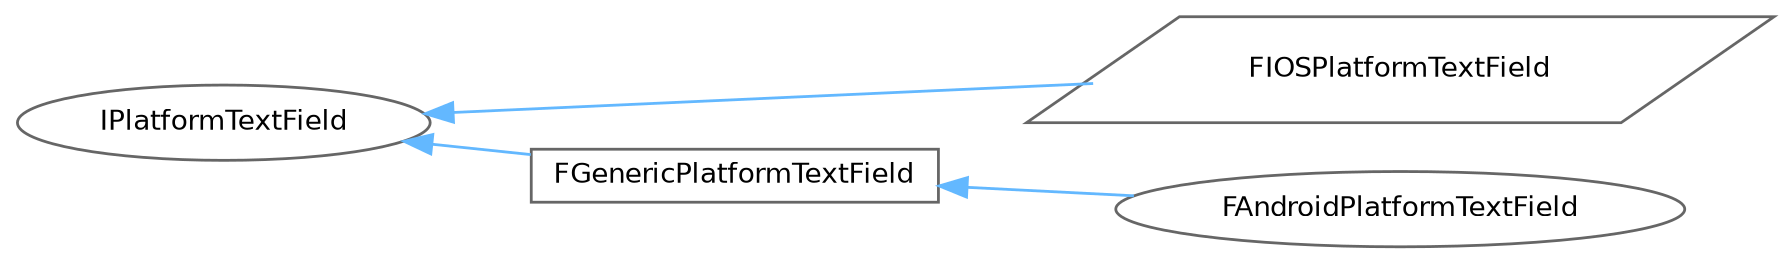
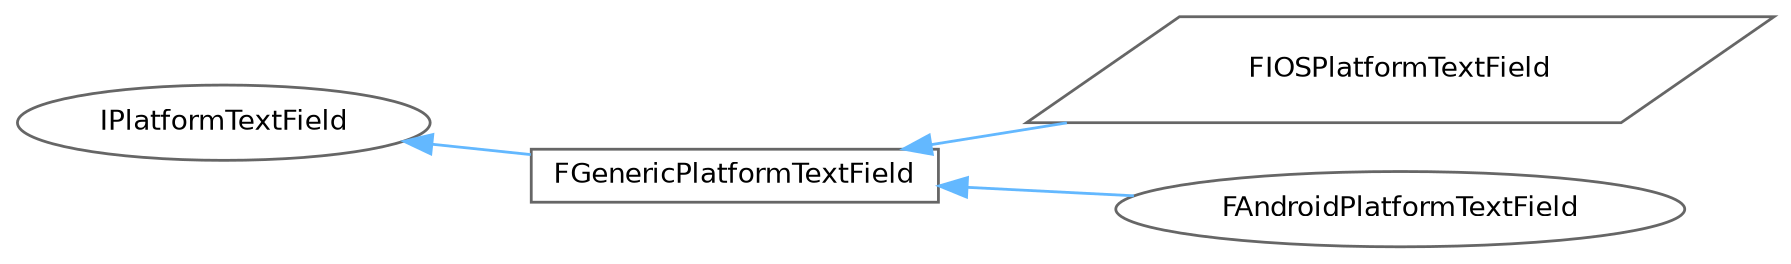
(773, 98) -> (999, 134)
